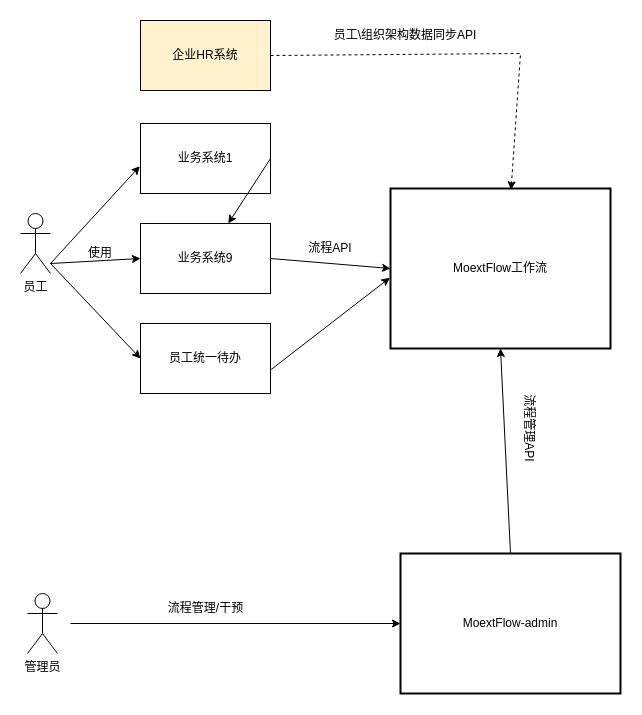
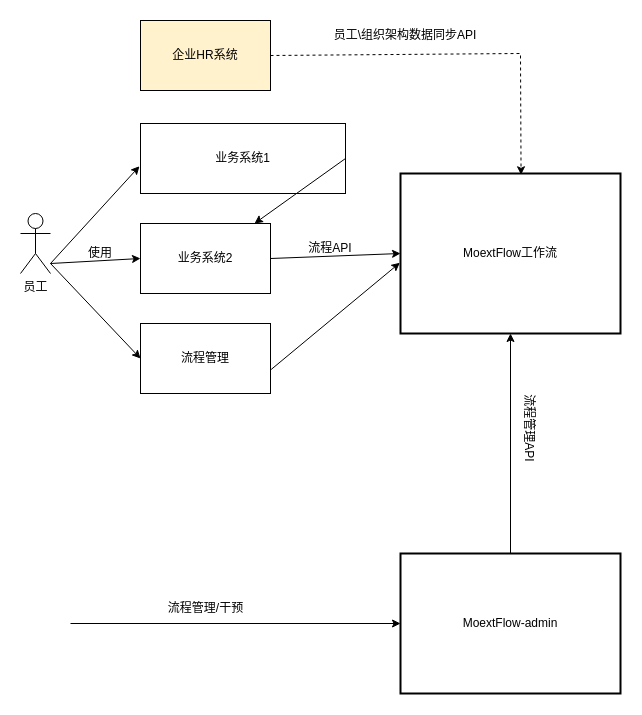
(206, 159) -> (243, 159)
(206, 259) -> (206, 259)
(501, 269) -> (511, 254)
(206, 359) -> (206, 359)
(43, 624) -> none
